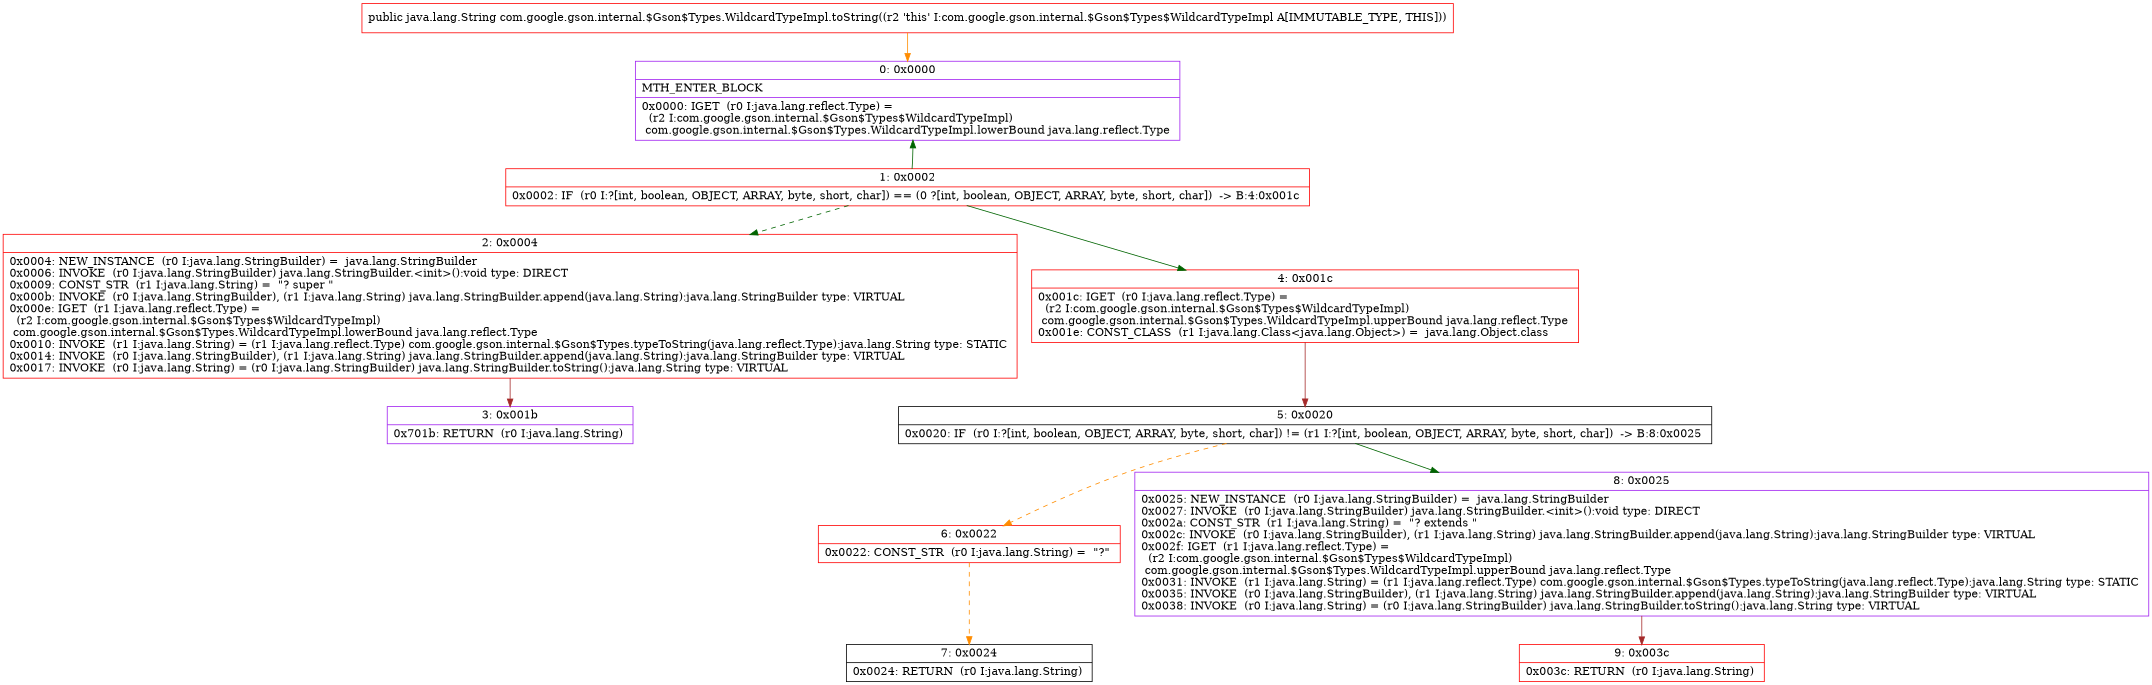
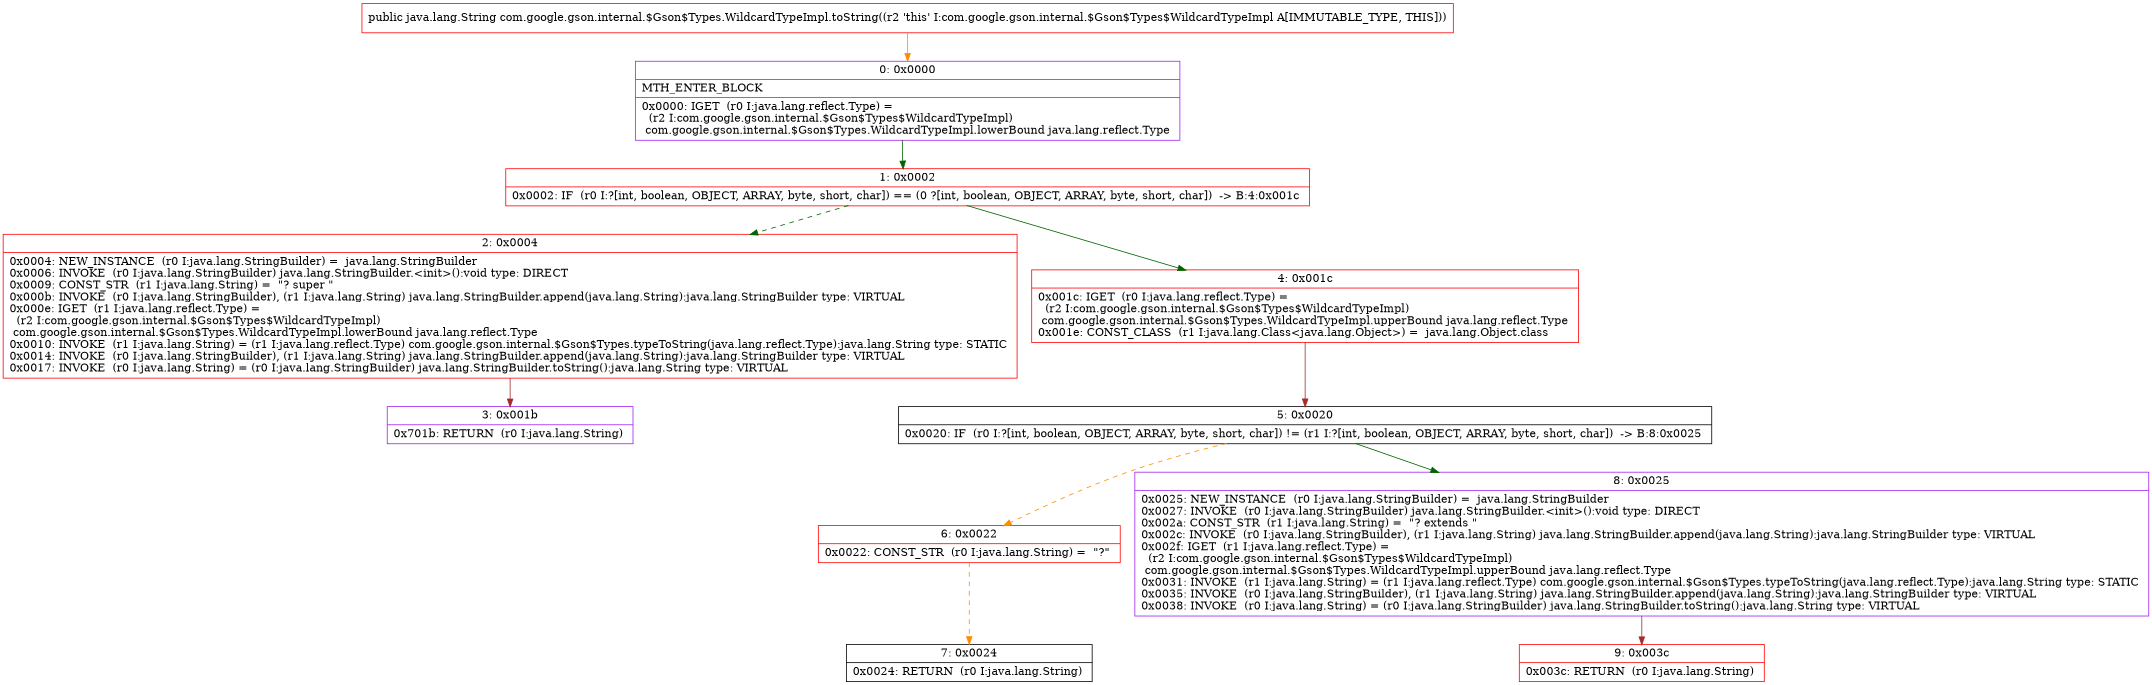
(913, 159) -> (902, 151)
